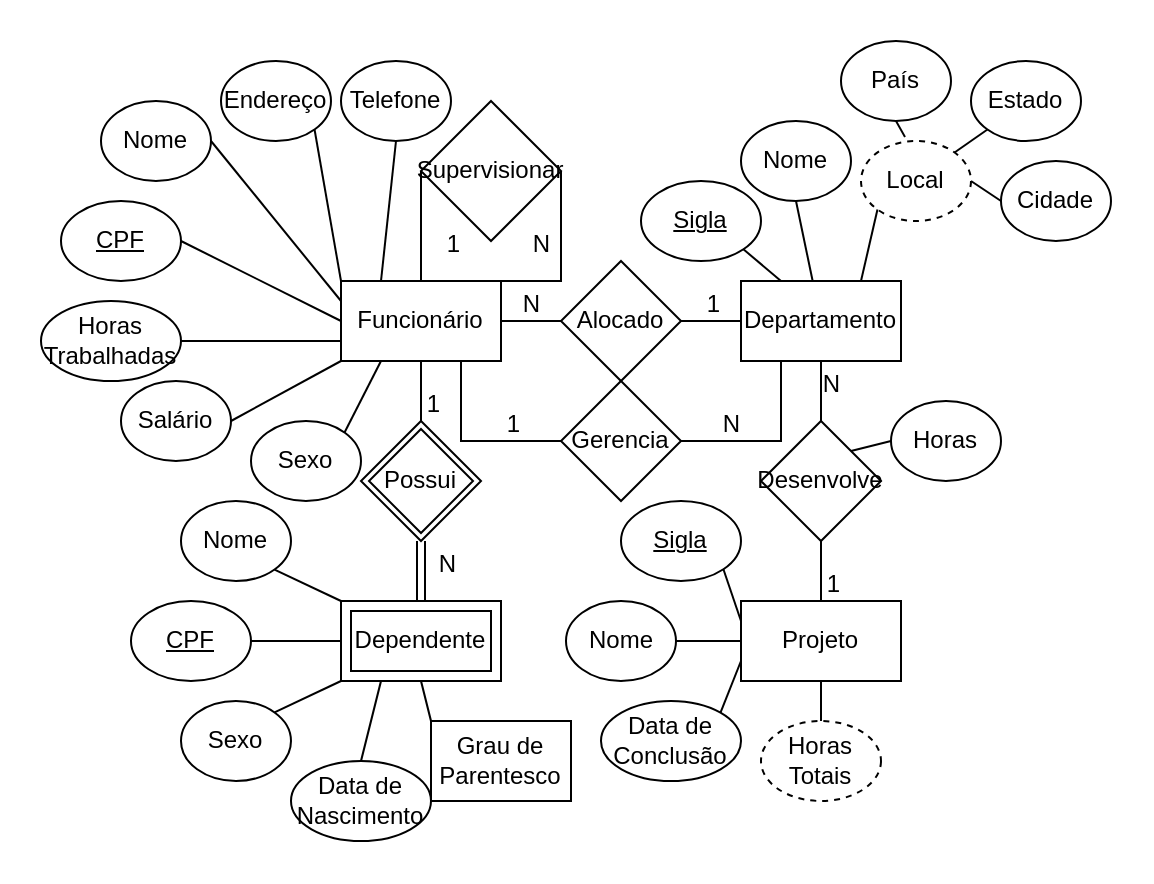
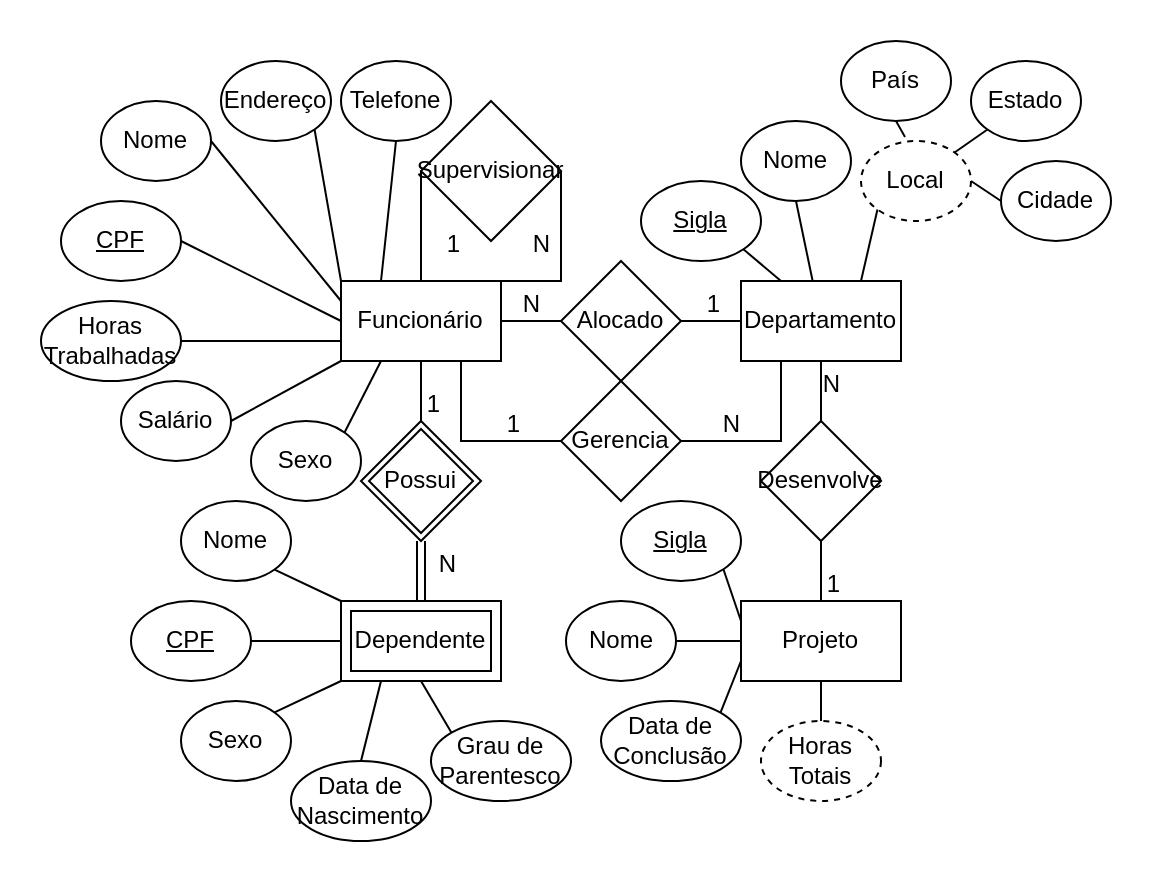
(946, 441) -> none
(871, 446) -> none
(501, 761) -> (501, 761)
